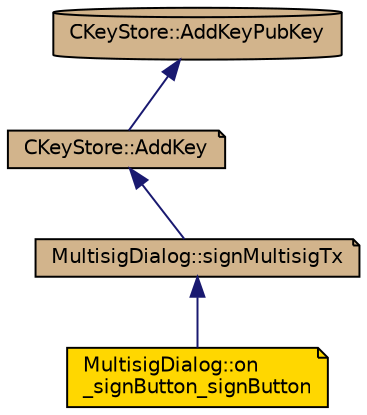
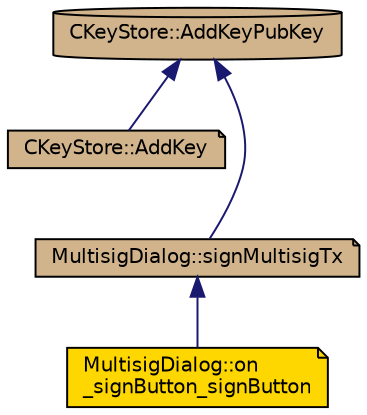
(163, 212) -> (244, 160)
